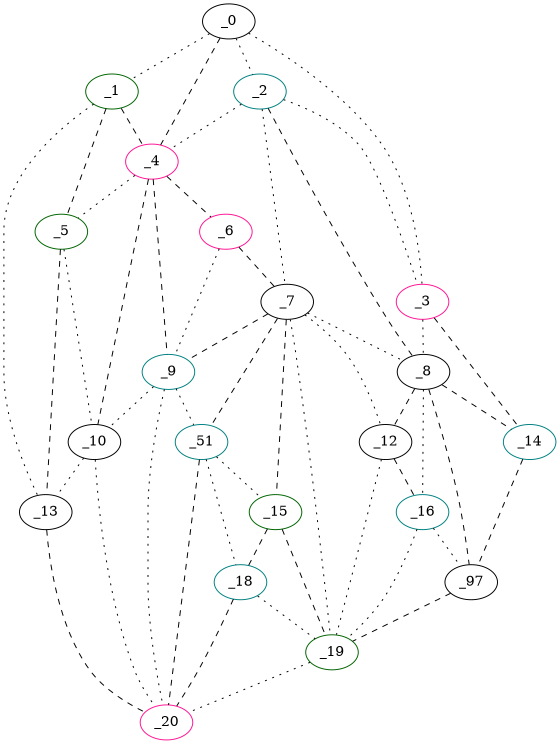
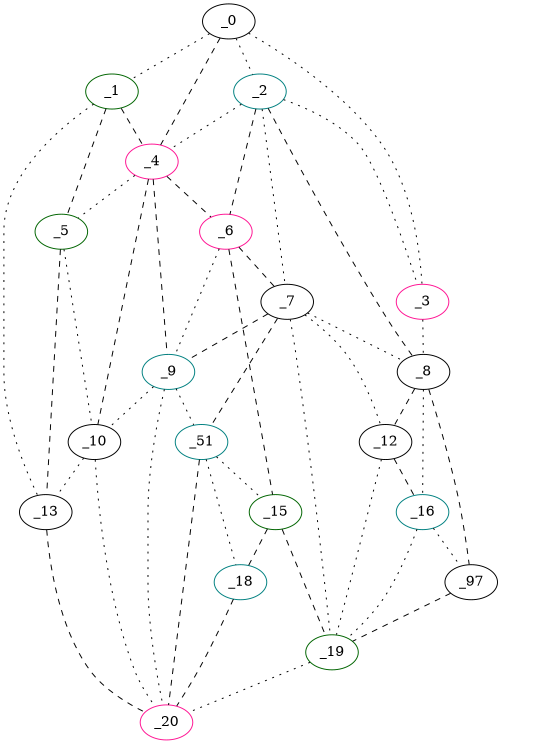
none -> (243, 162)
(281, 407) -> (252, 378)
(530, 442) -> none
(286, 617) -> none
